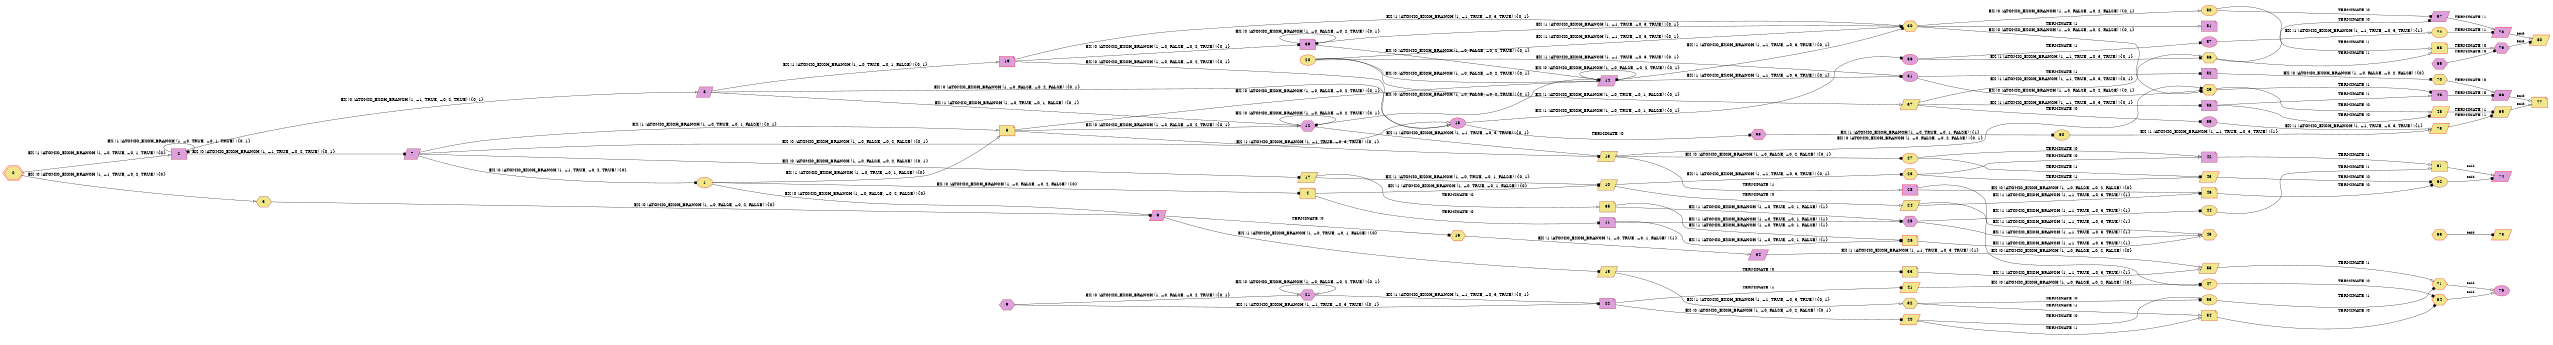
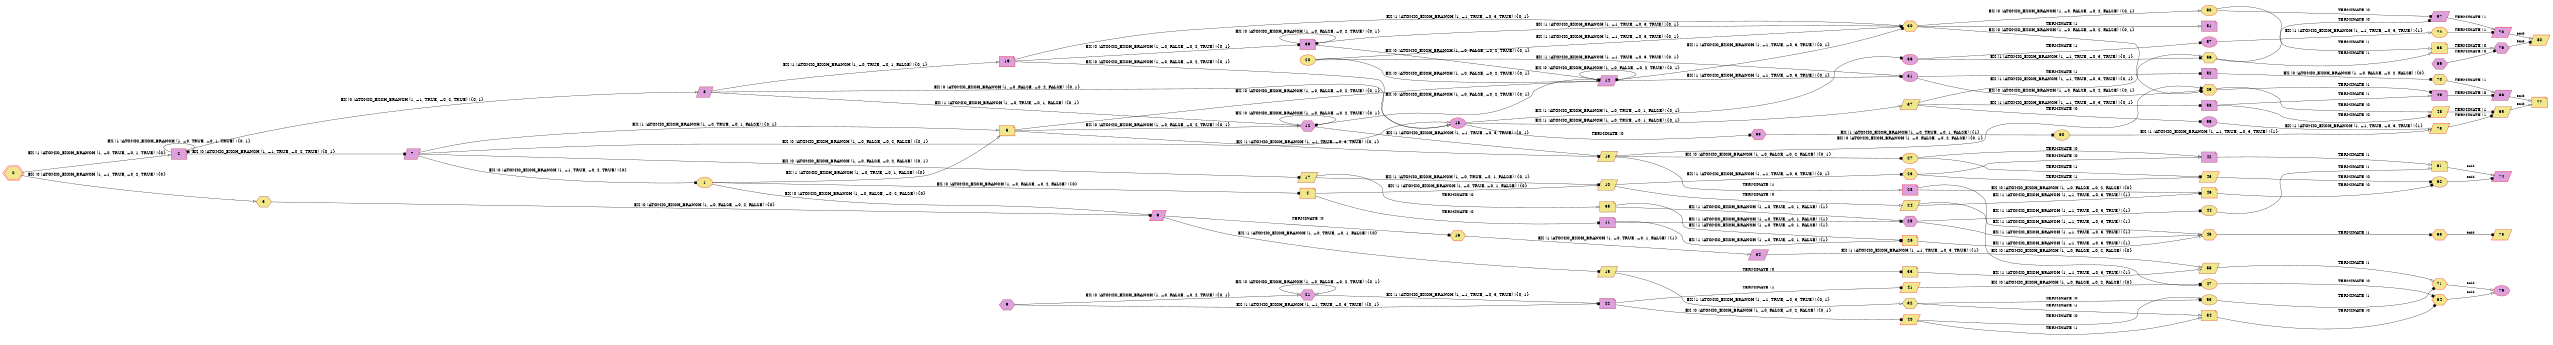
(2471, 80) -> (2471, 80)
(1601, 99) -> (1683, 122)
(1456, 191) -> (1456, 191)
none -> (2323, 235)
